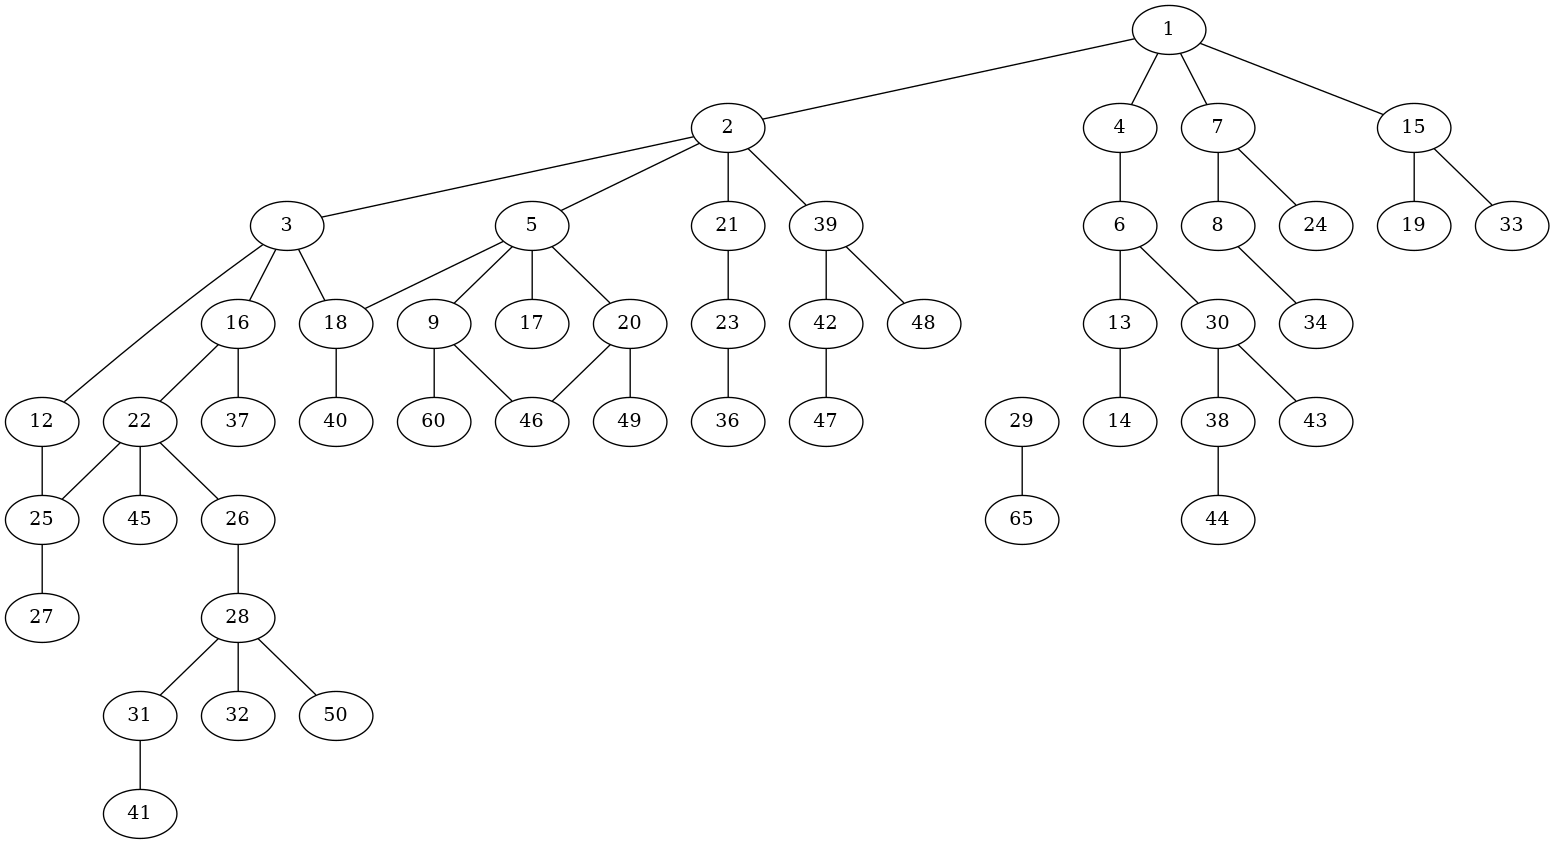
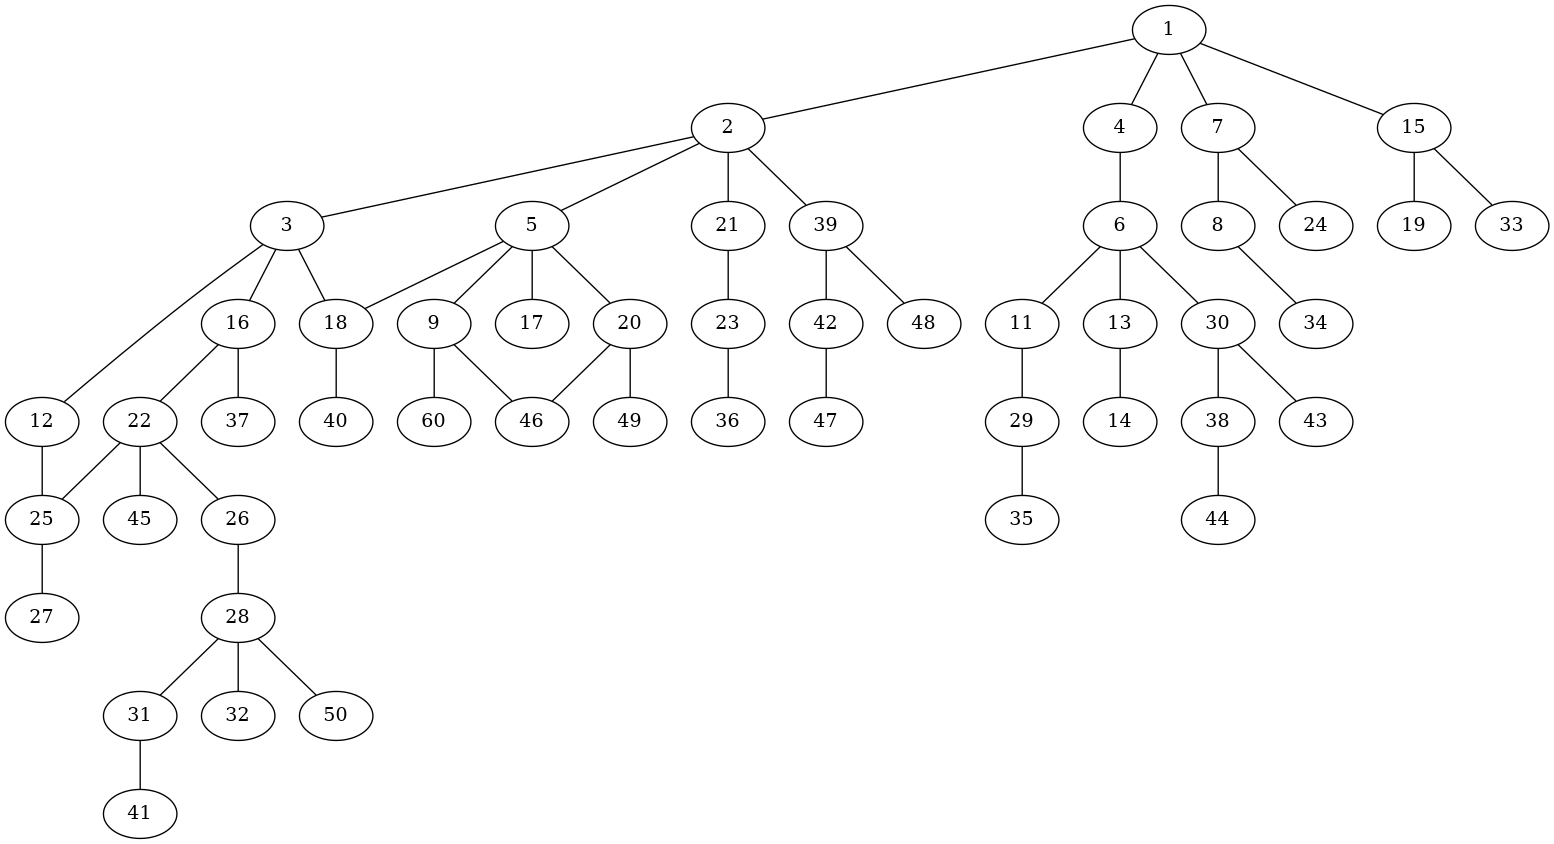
none -> (1022, 324)
(1022, 520) -> (1022, 520)
